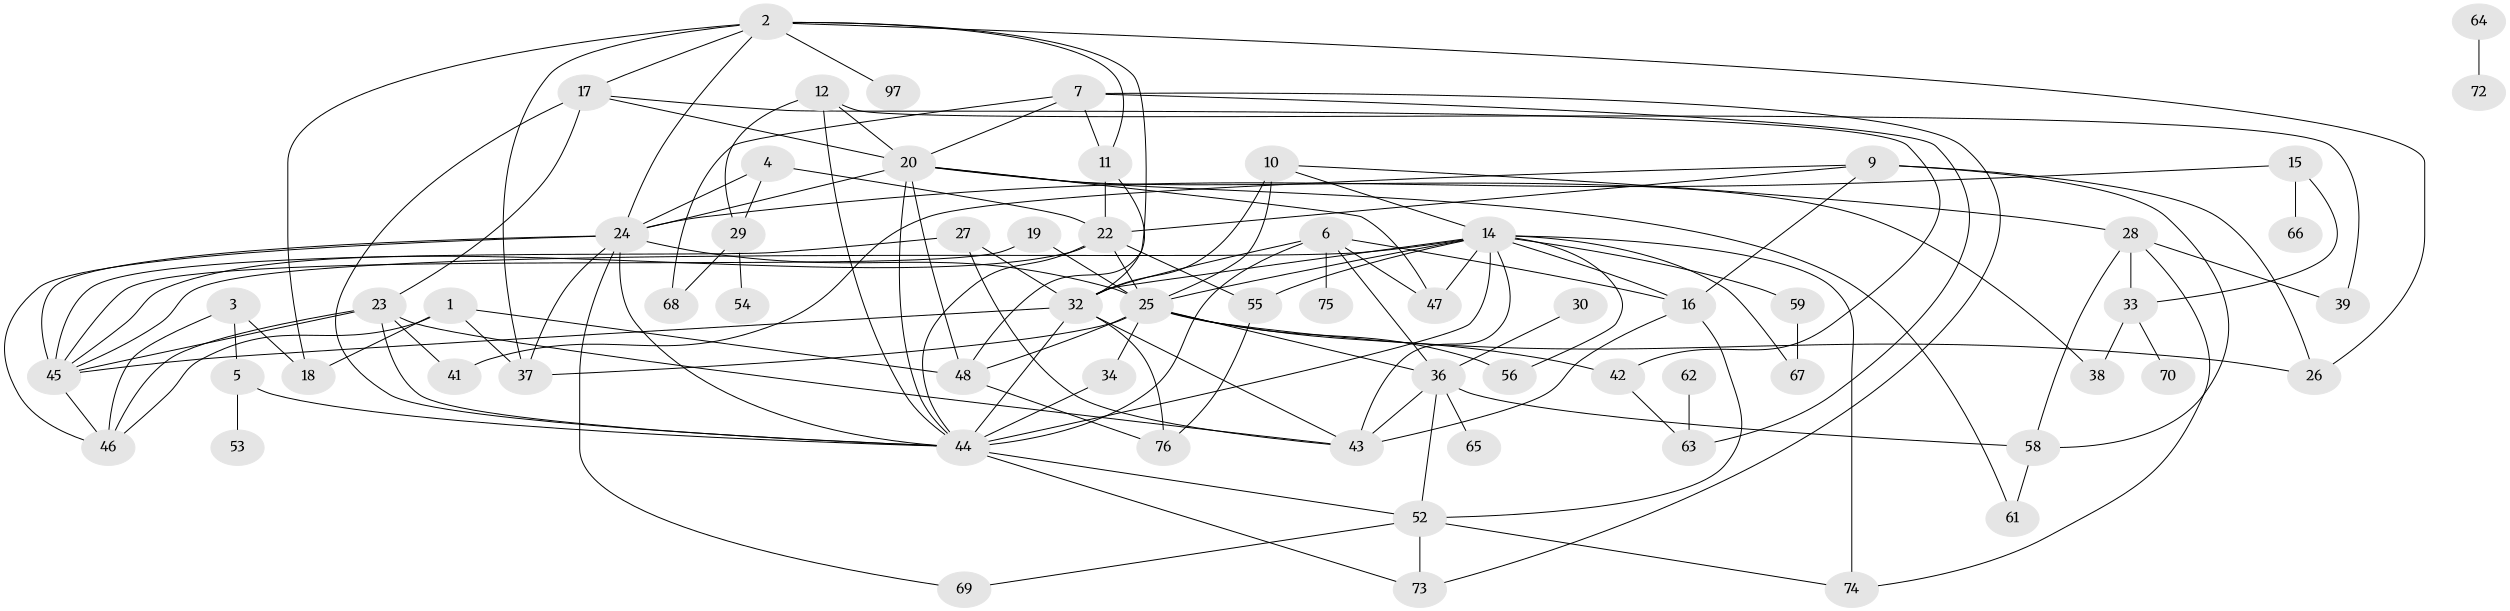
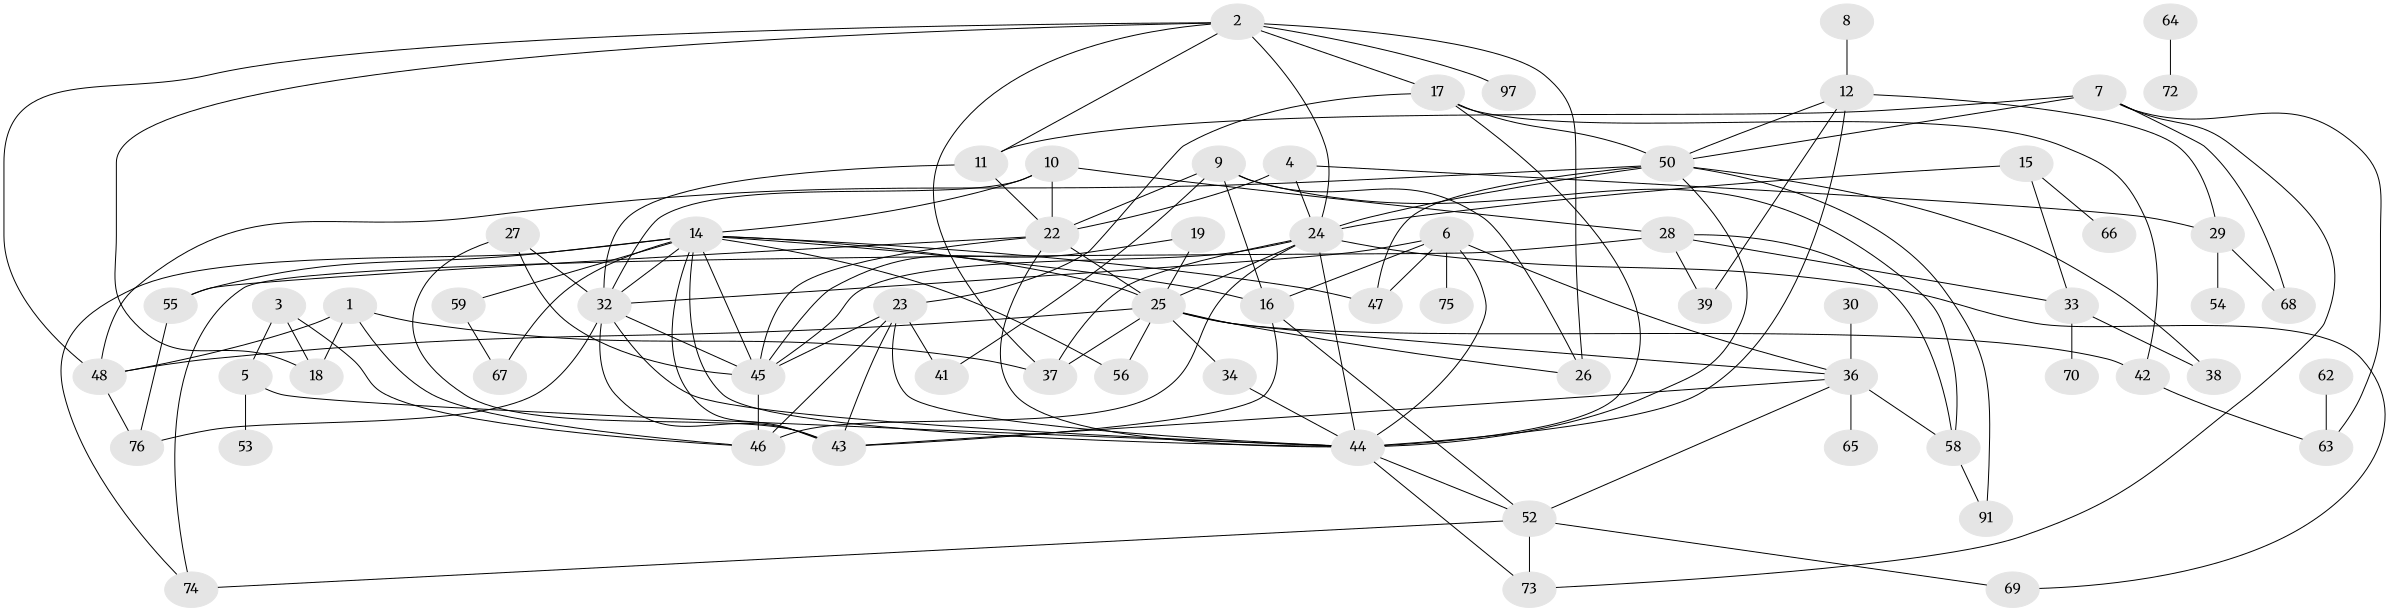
none -> (1847, 22)
(909, 164) -> (1668, 164)
(1236, 263) -> (1052, 199)
(2013, 519) -> (1986, 519)
